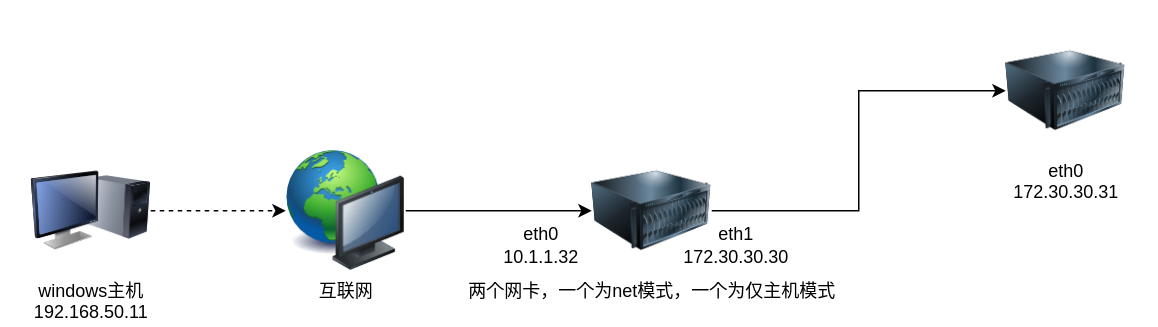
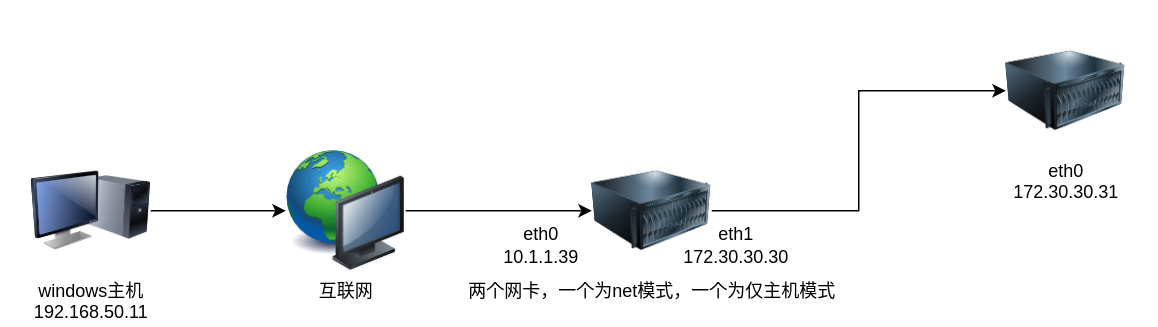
(214, 211) -> (214, 211)
(542, 245) -> (542, 245)
